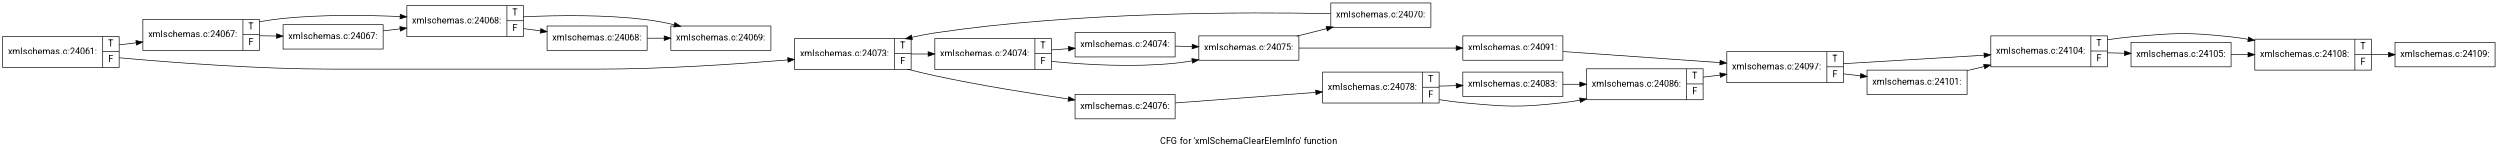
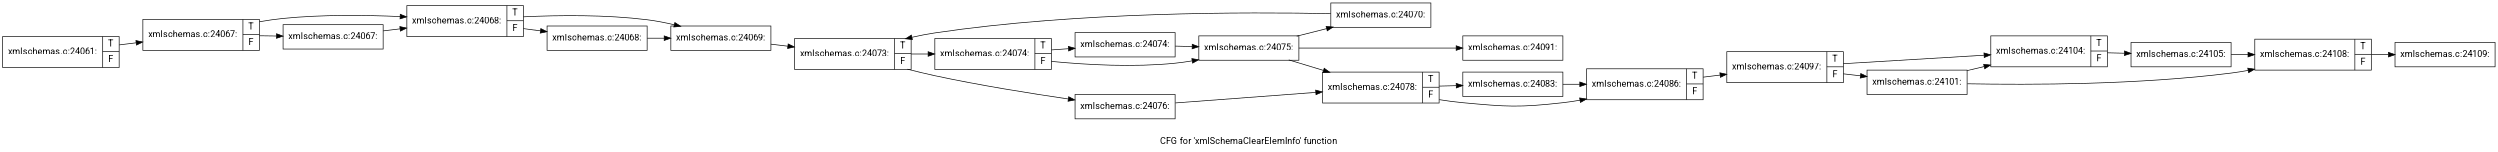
(2178, 34) -> (2108, 83)
(1642, 57) -> none
none -> (1306, 65)
(453, 69) -> (779, 45)
